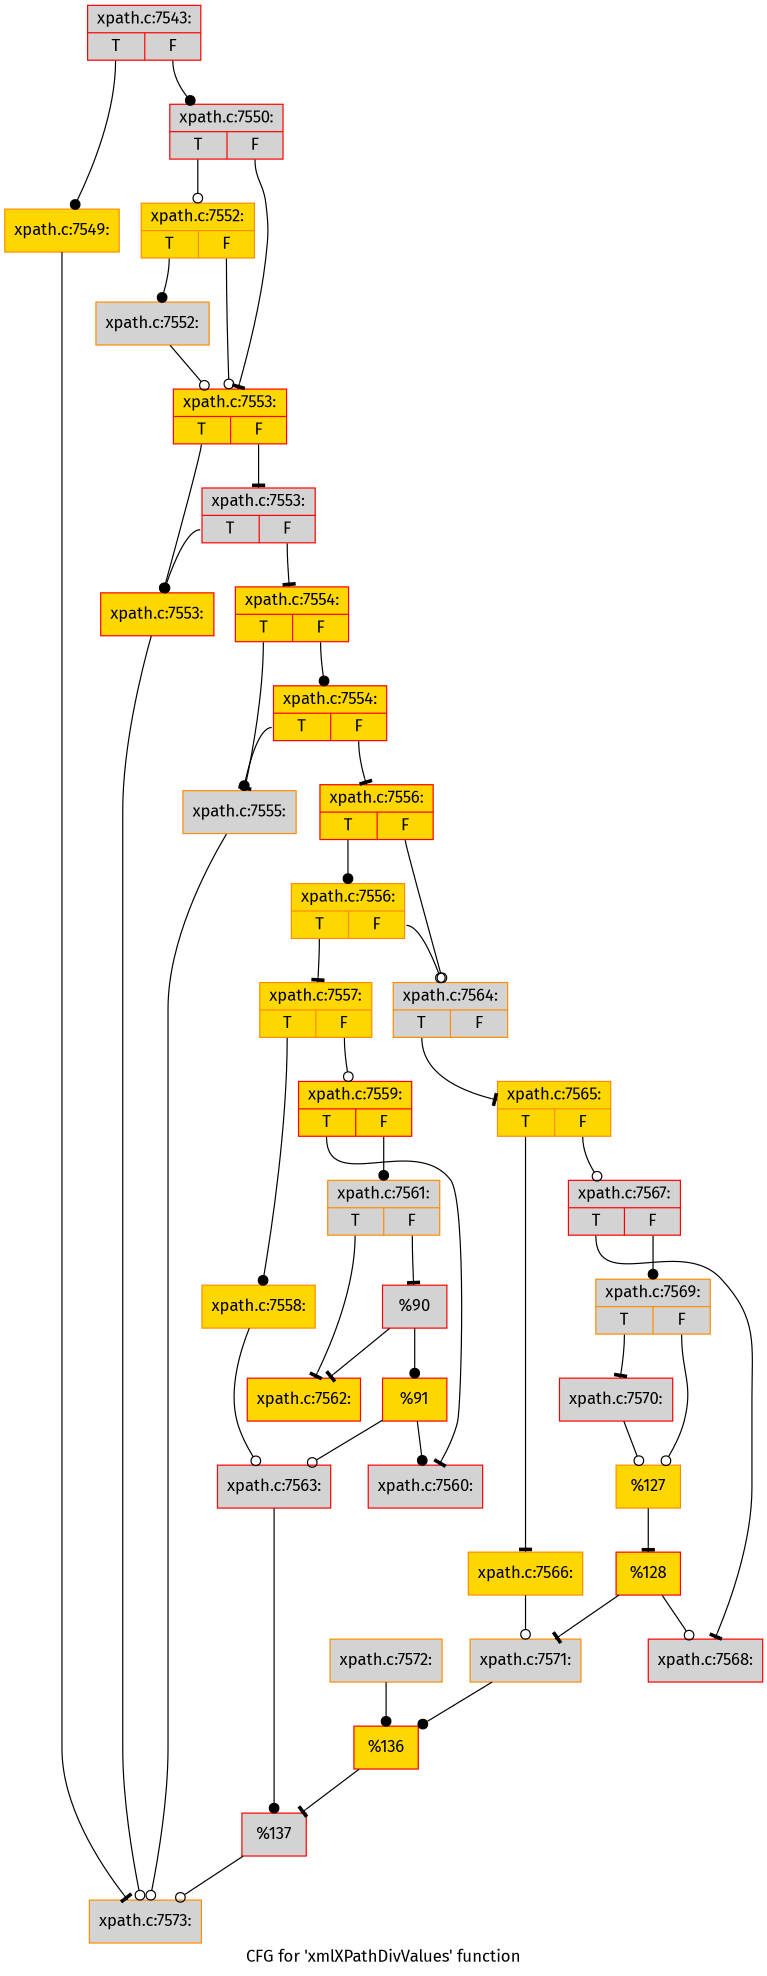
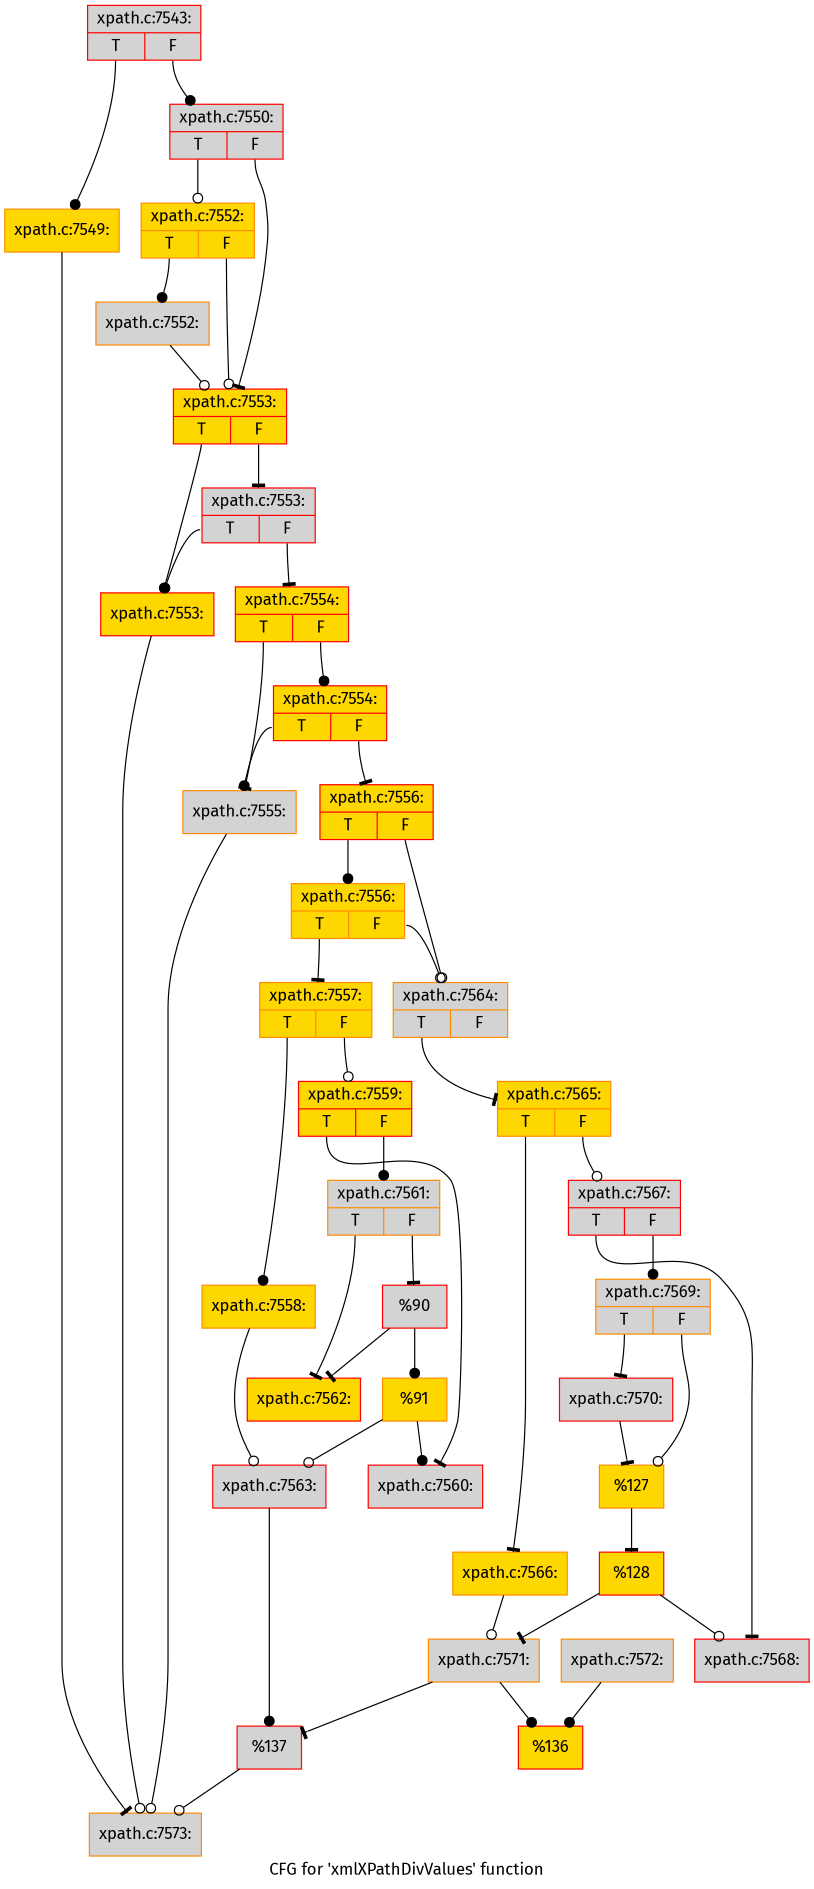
(415, 1400) -> (415, 1400)
(630, 1439) -> (623, 1440)
(333, 1789) -> (370, 1707)
